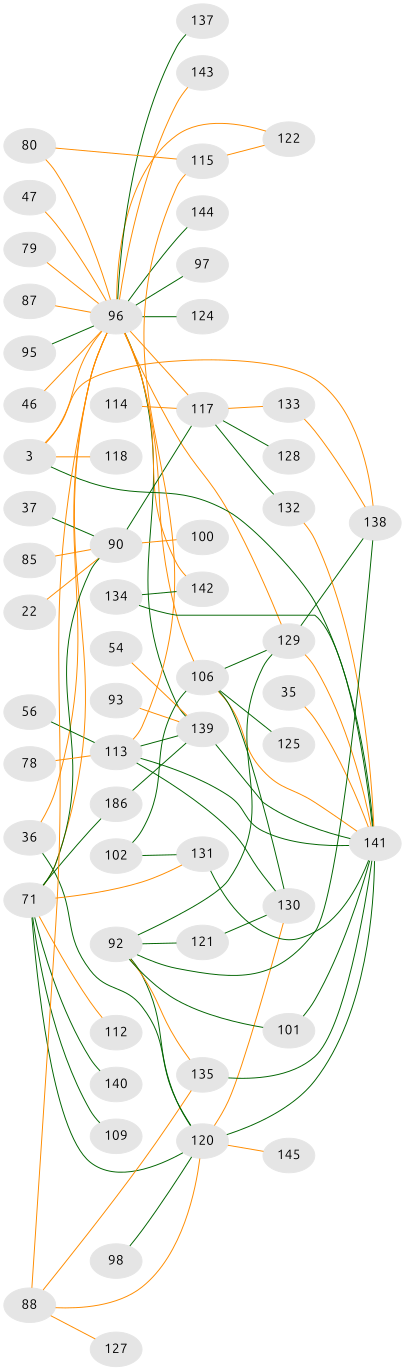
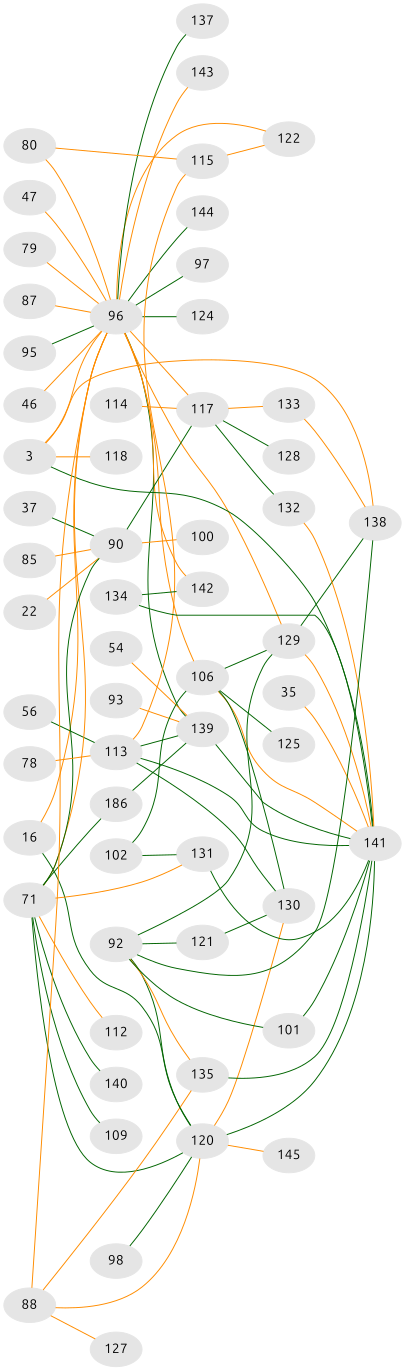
(30, 838) -> (30, 838)
